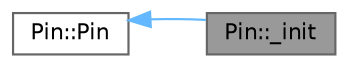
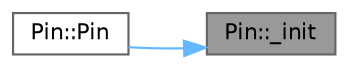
(178, 19) -> (156, 48)
